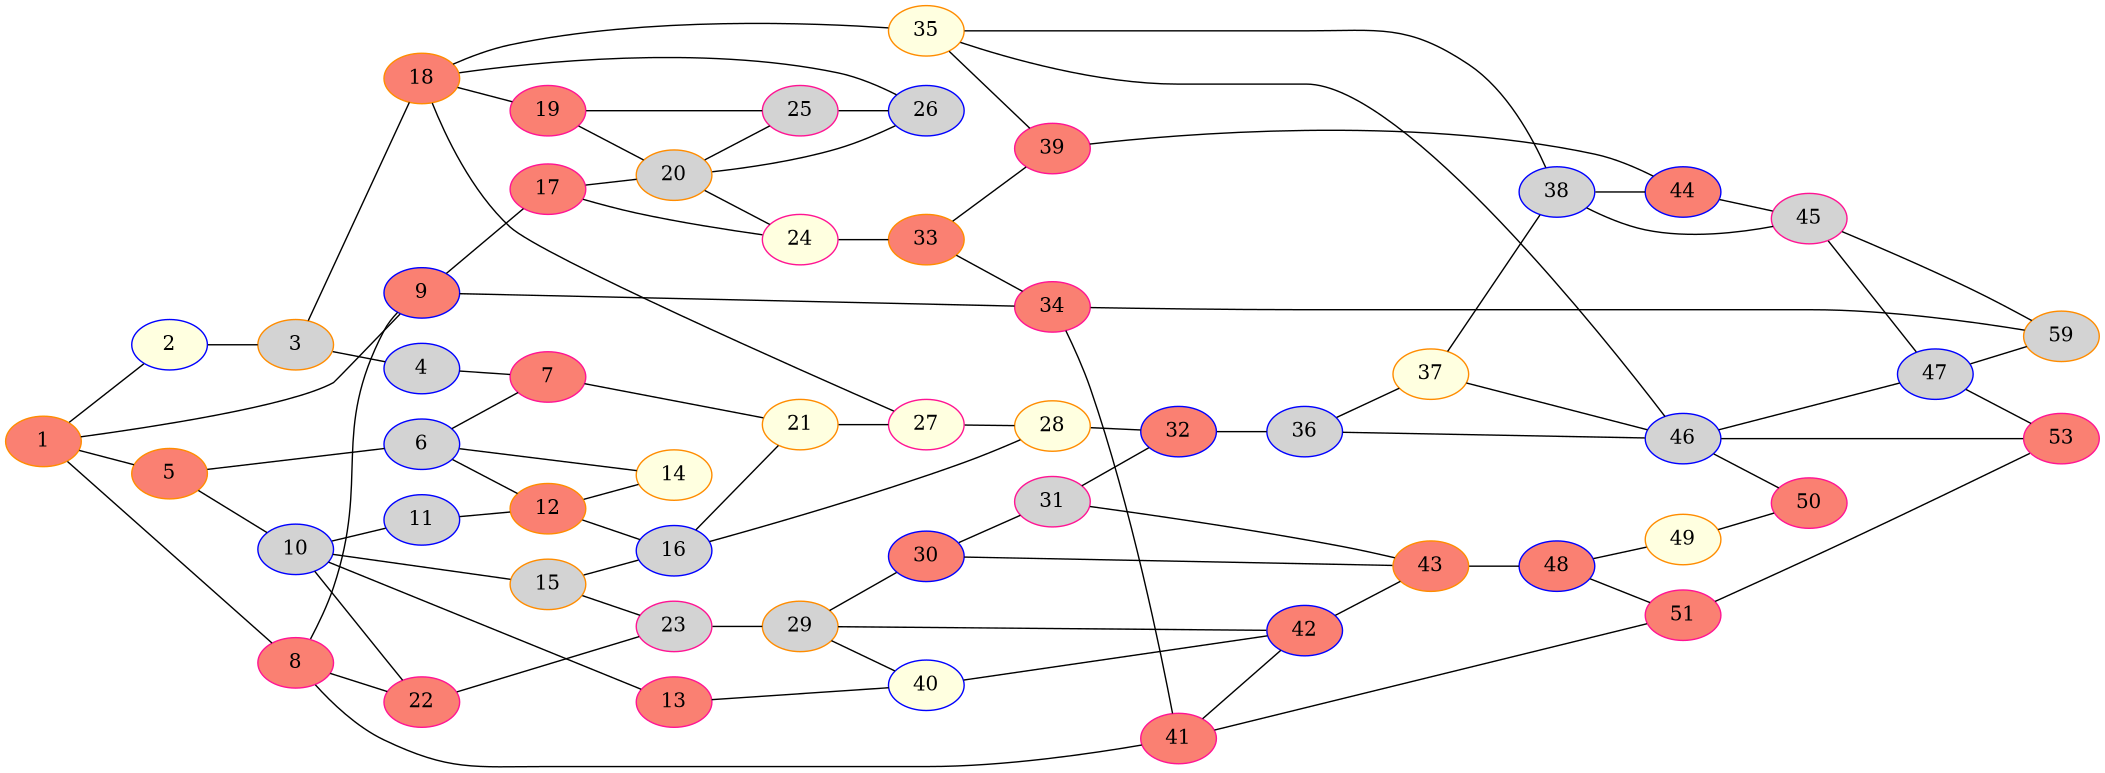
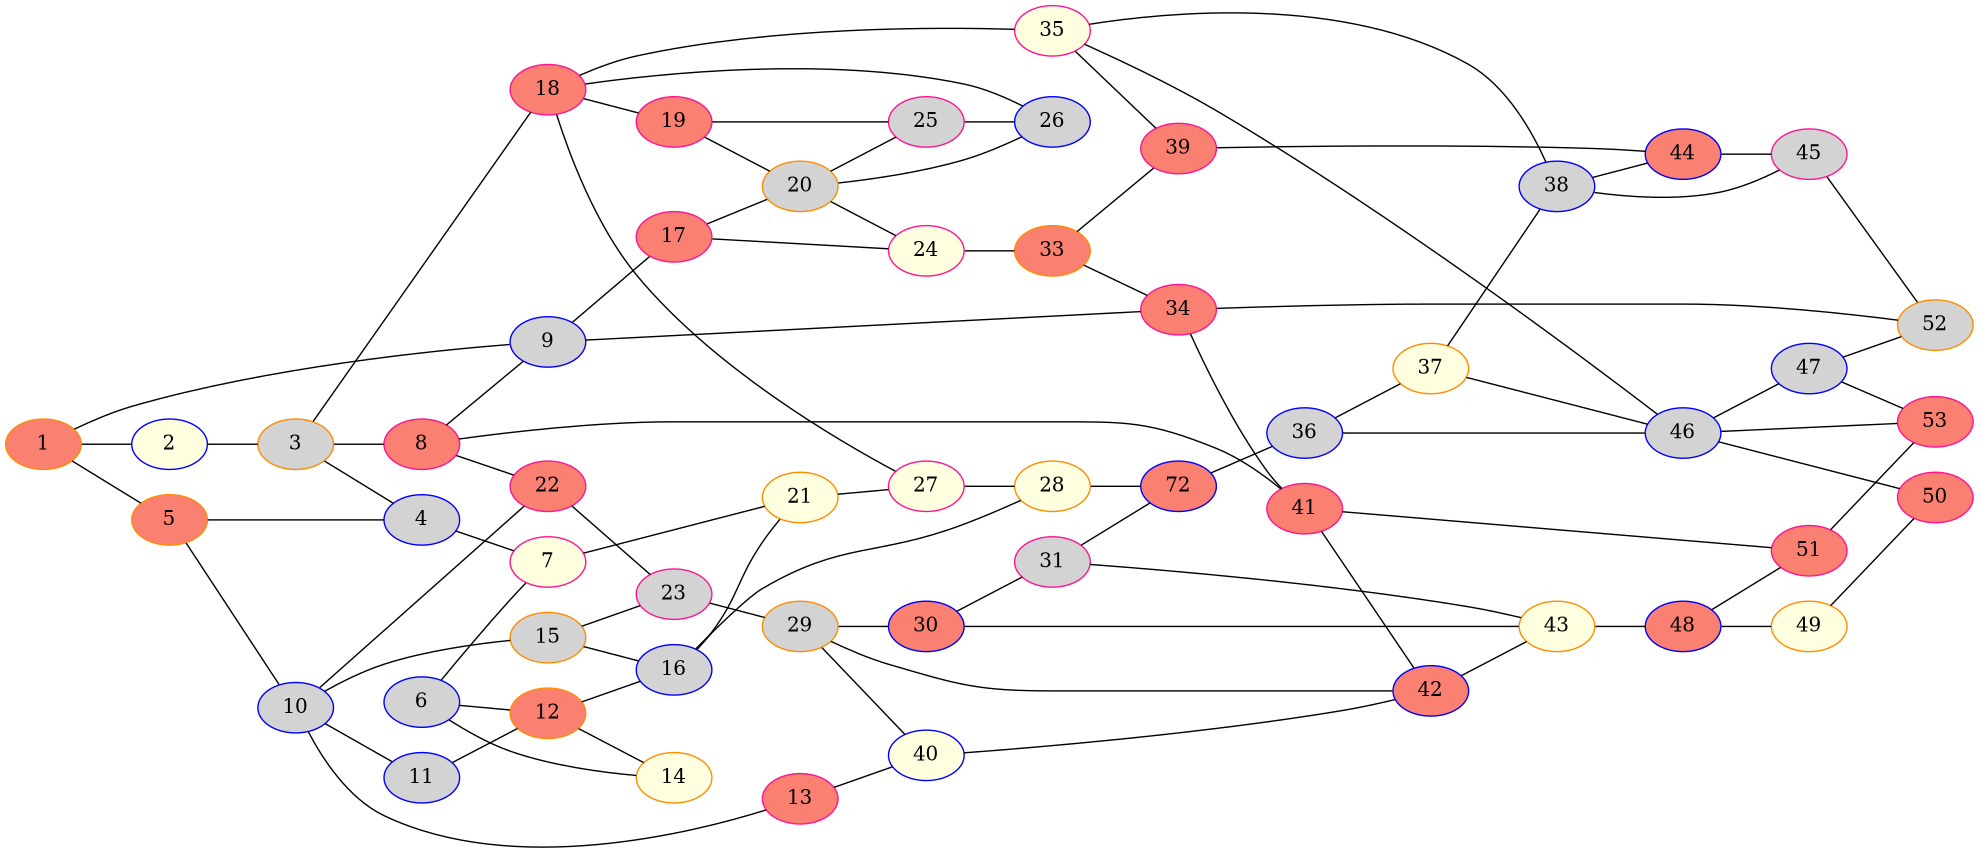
(926, 31) -> (1052, 31)
(422, 78) -> (548, 90)
(422, 293) -> (548, 342)
(1872, 296) -> none
(2061, 336) -> (1935, 325)
(548, 377) -> (548, 562)
(1179, 432) -> (1179, 486)
(296, 459) -> (296, 520)
(170, 552) -> (359, 444)
(1431, 566) -> (1557, 626)
